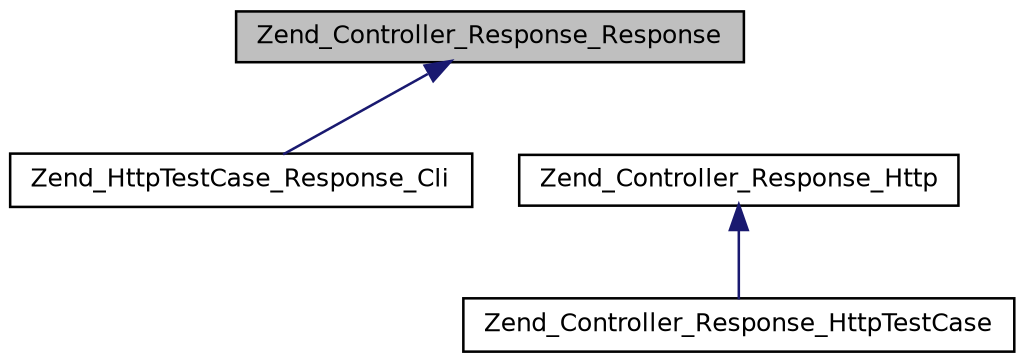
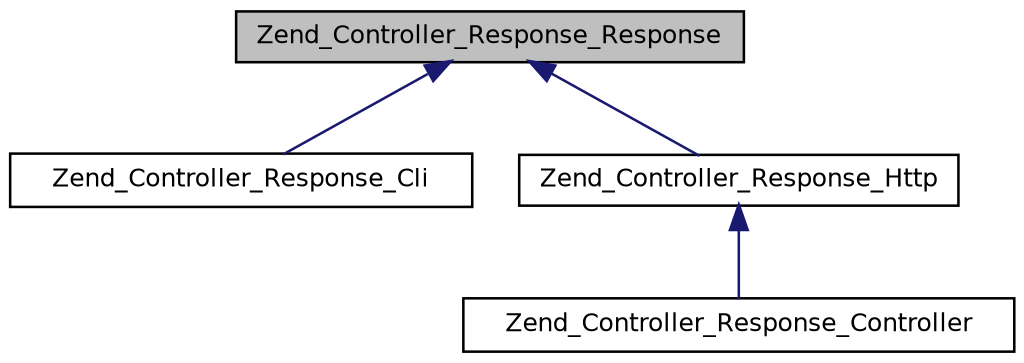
none -> (625, 115)
(241, 180) -> (241, 180)
(739, 325) -> (739, 325)
